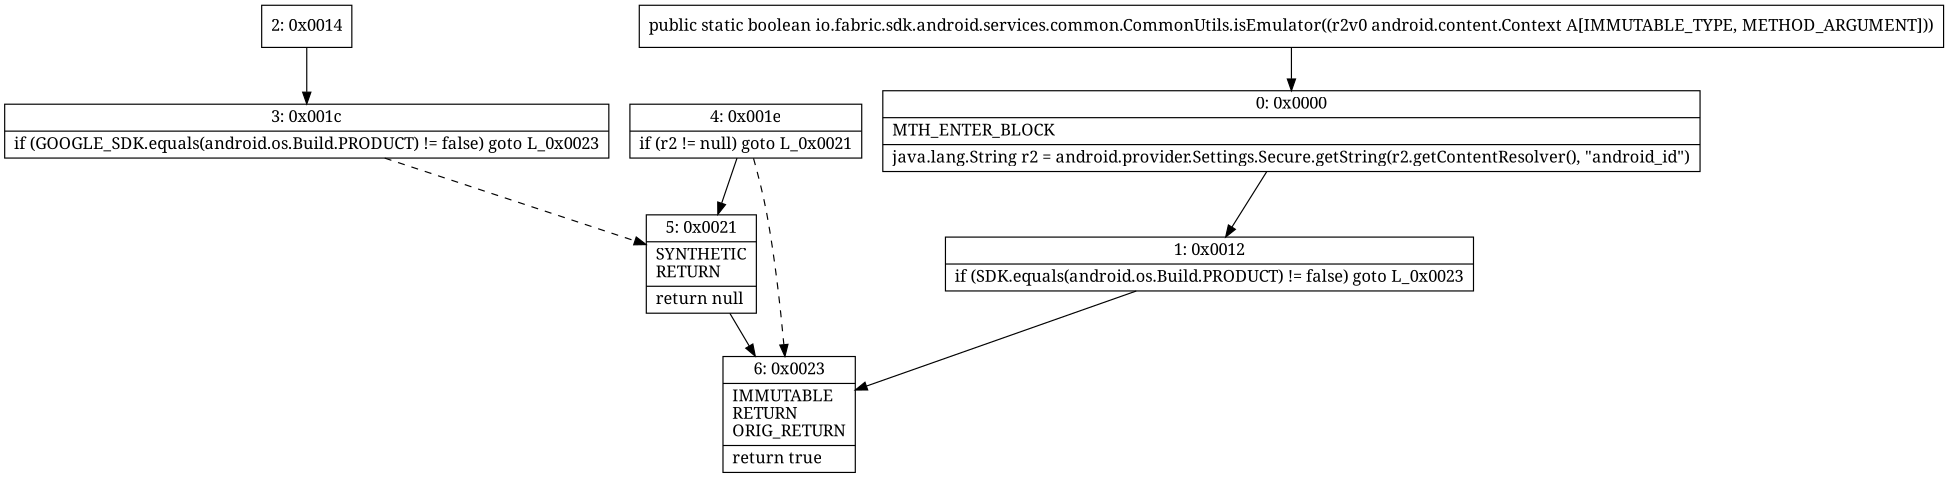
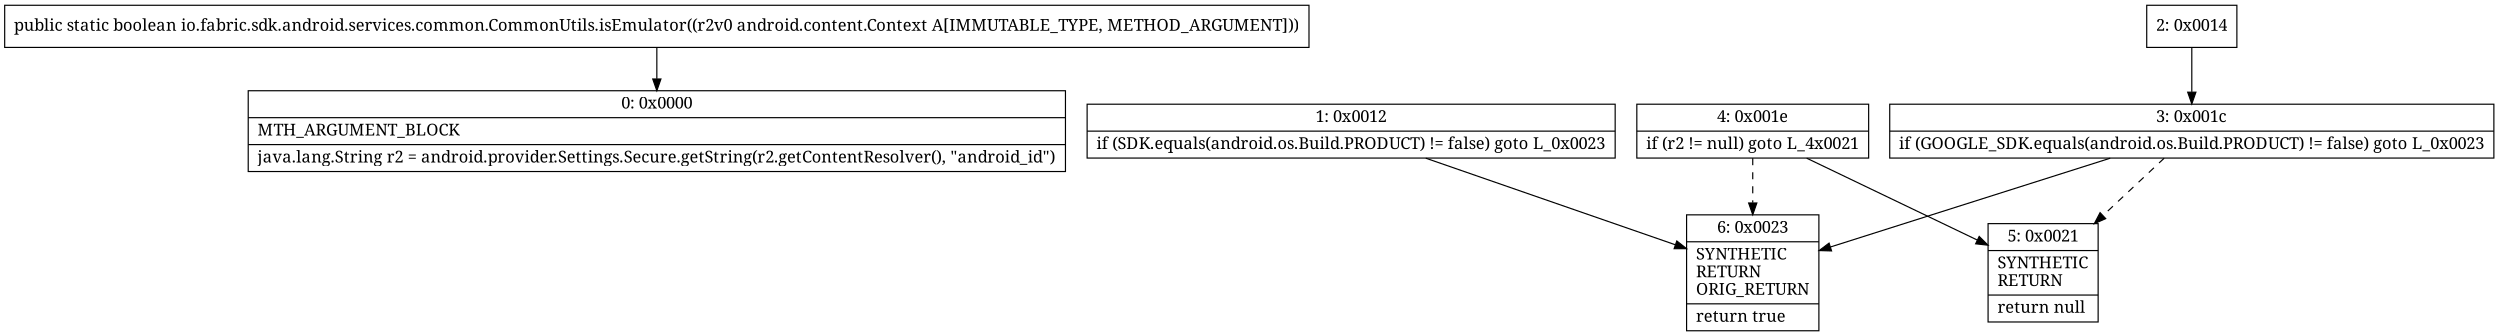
(974, 131) -> (359, 131)
(746, 144) -> (1753, 144)
(1249, 199) -> none
(740, 330) -> (1970, 203)
(783, 396) -> (1742, 255)
